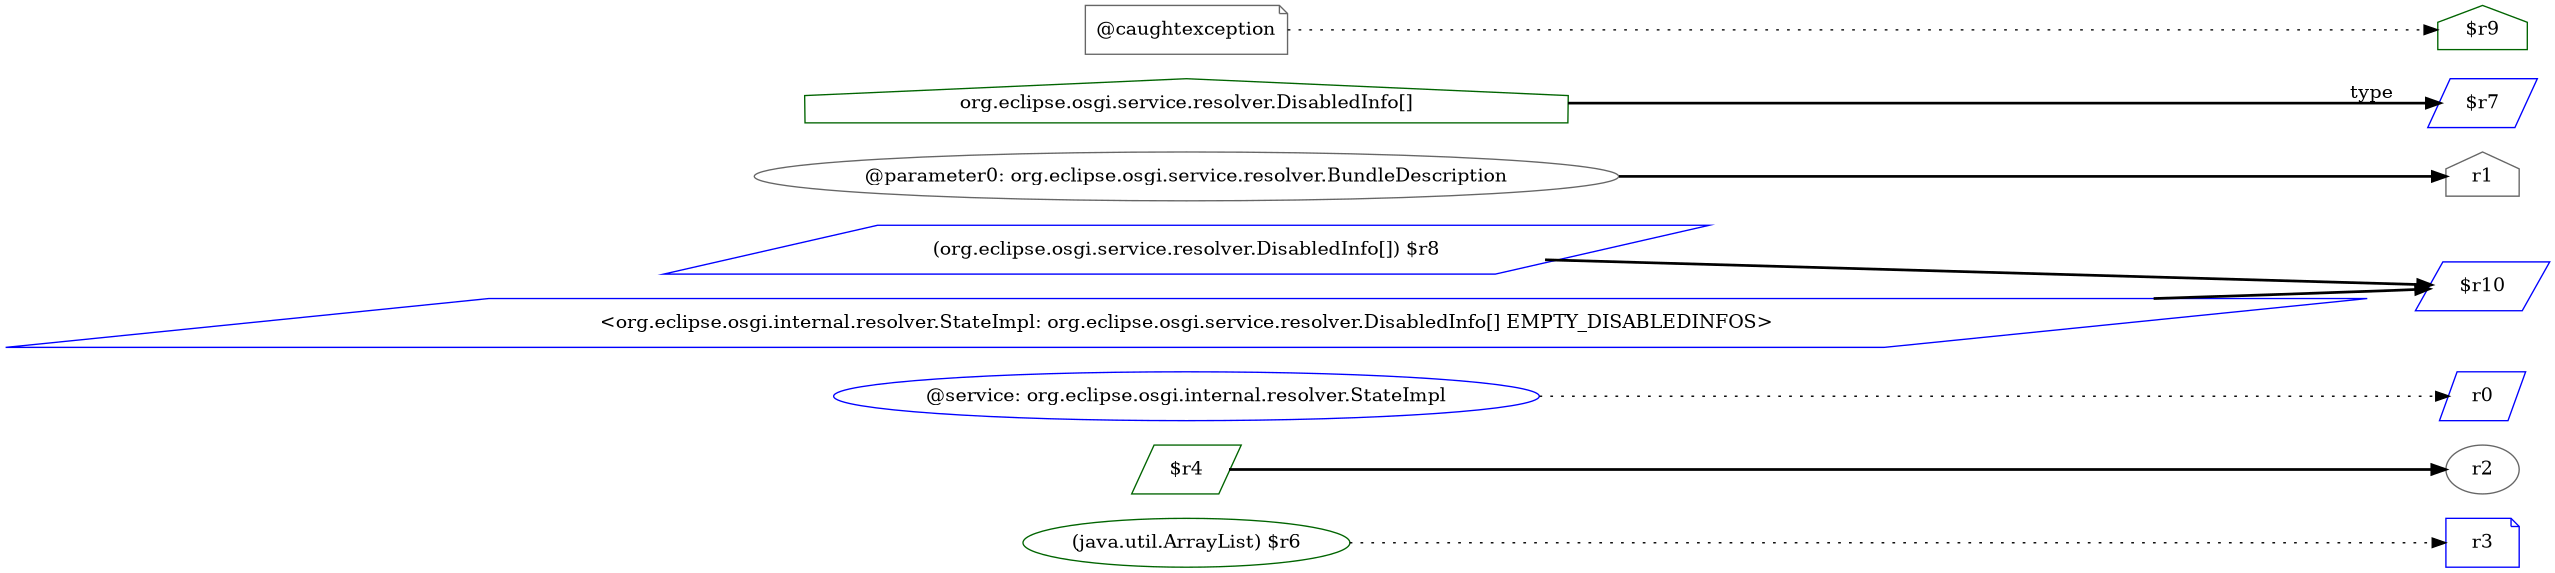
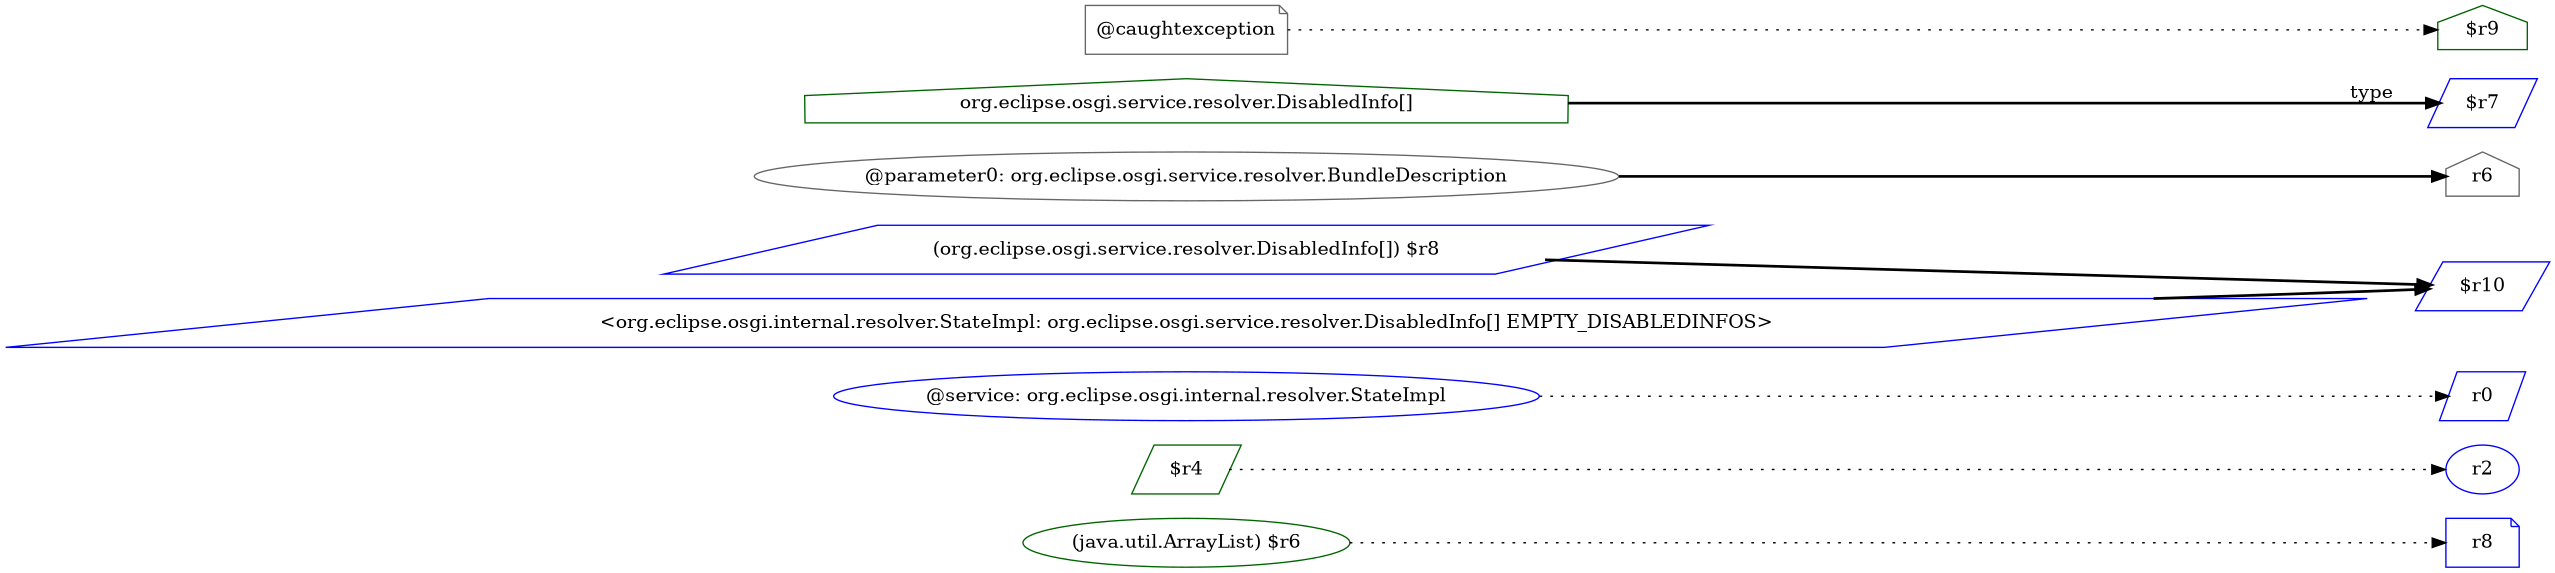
(2483, 176) -> (2483, 176)
(1830, 470) -> (1830, 470)
(2483, 470) -> (2483, 470)
(2483, 543) -> (2483, 543)
